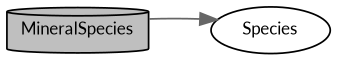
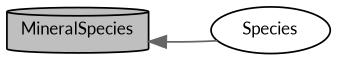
(174, 19) -> (192, 42)
